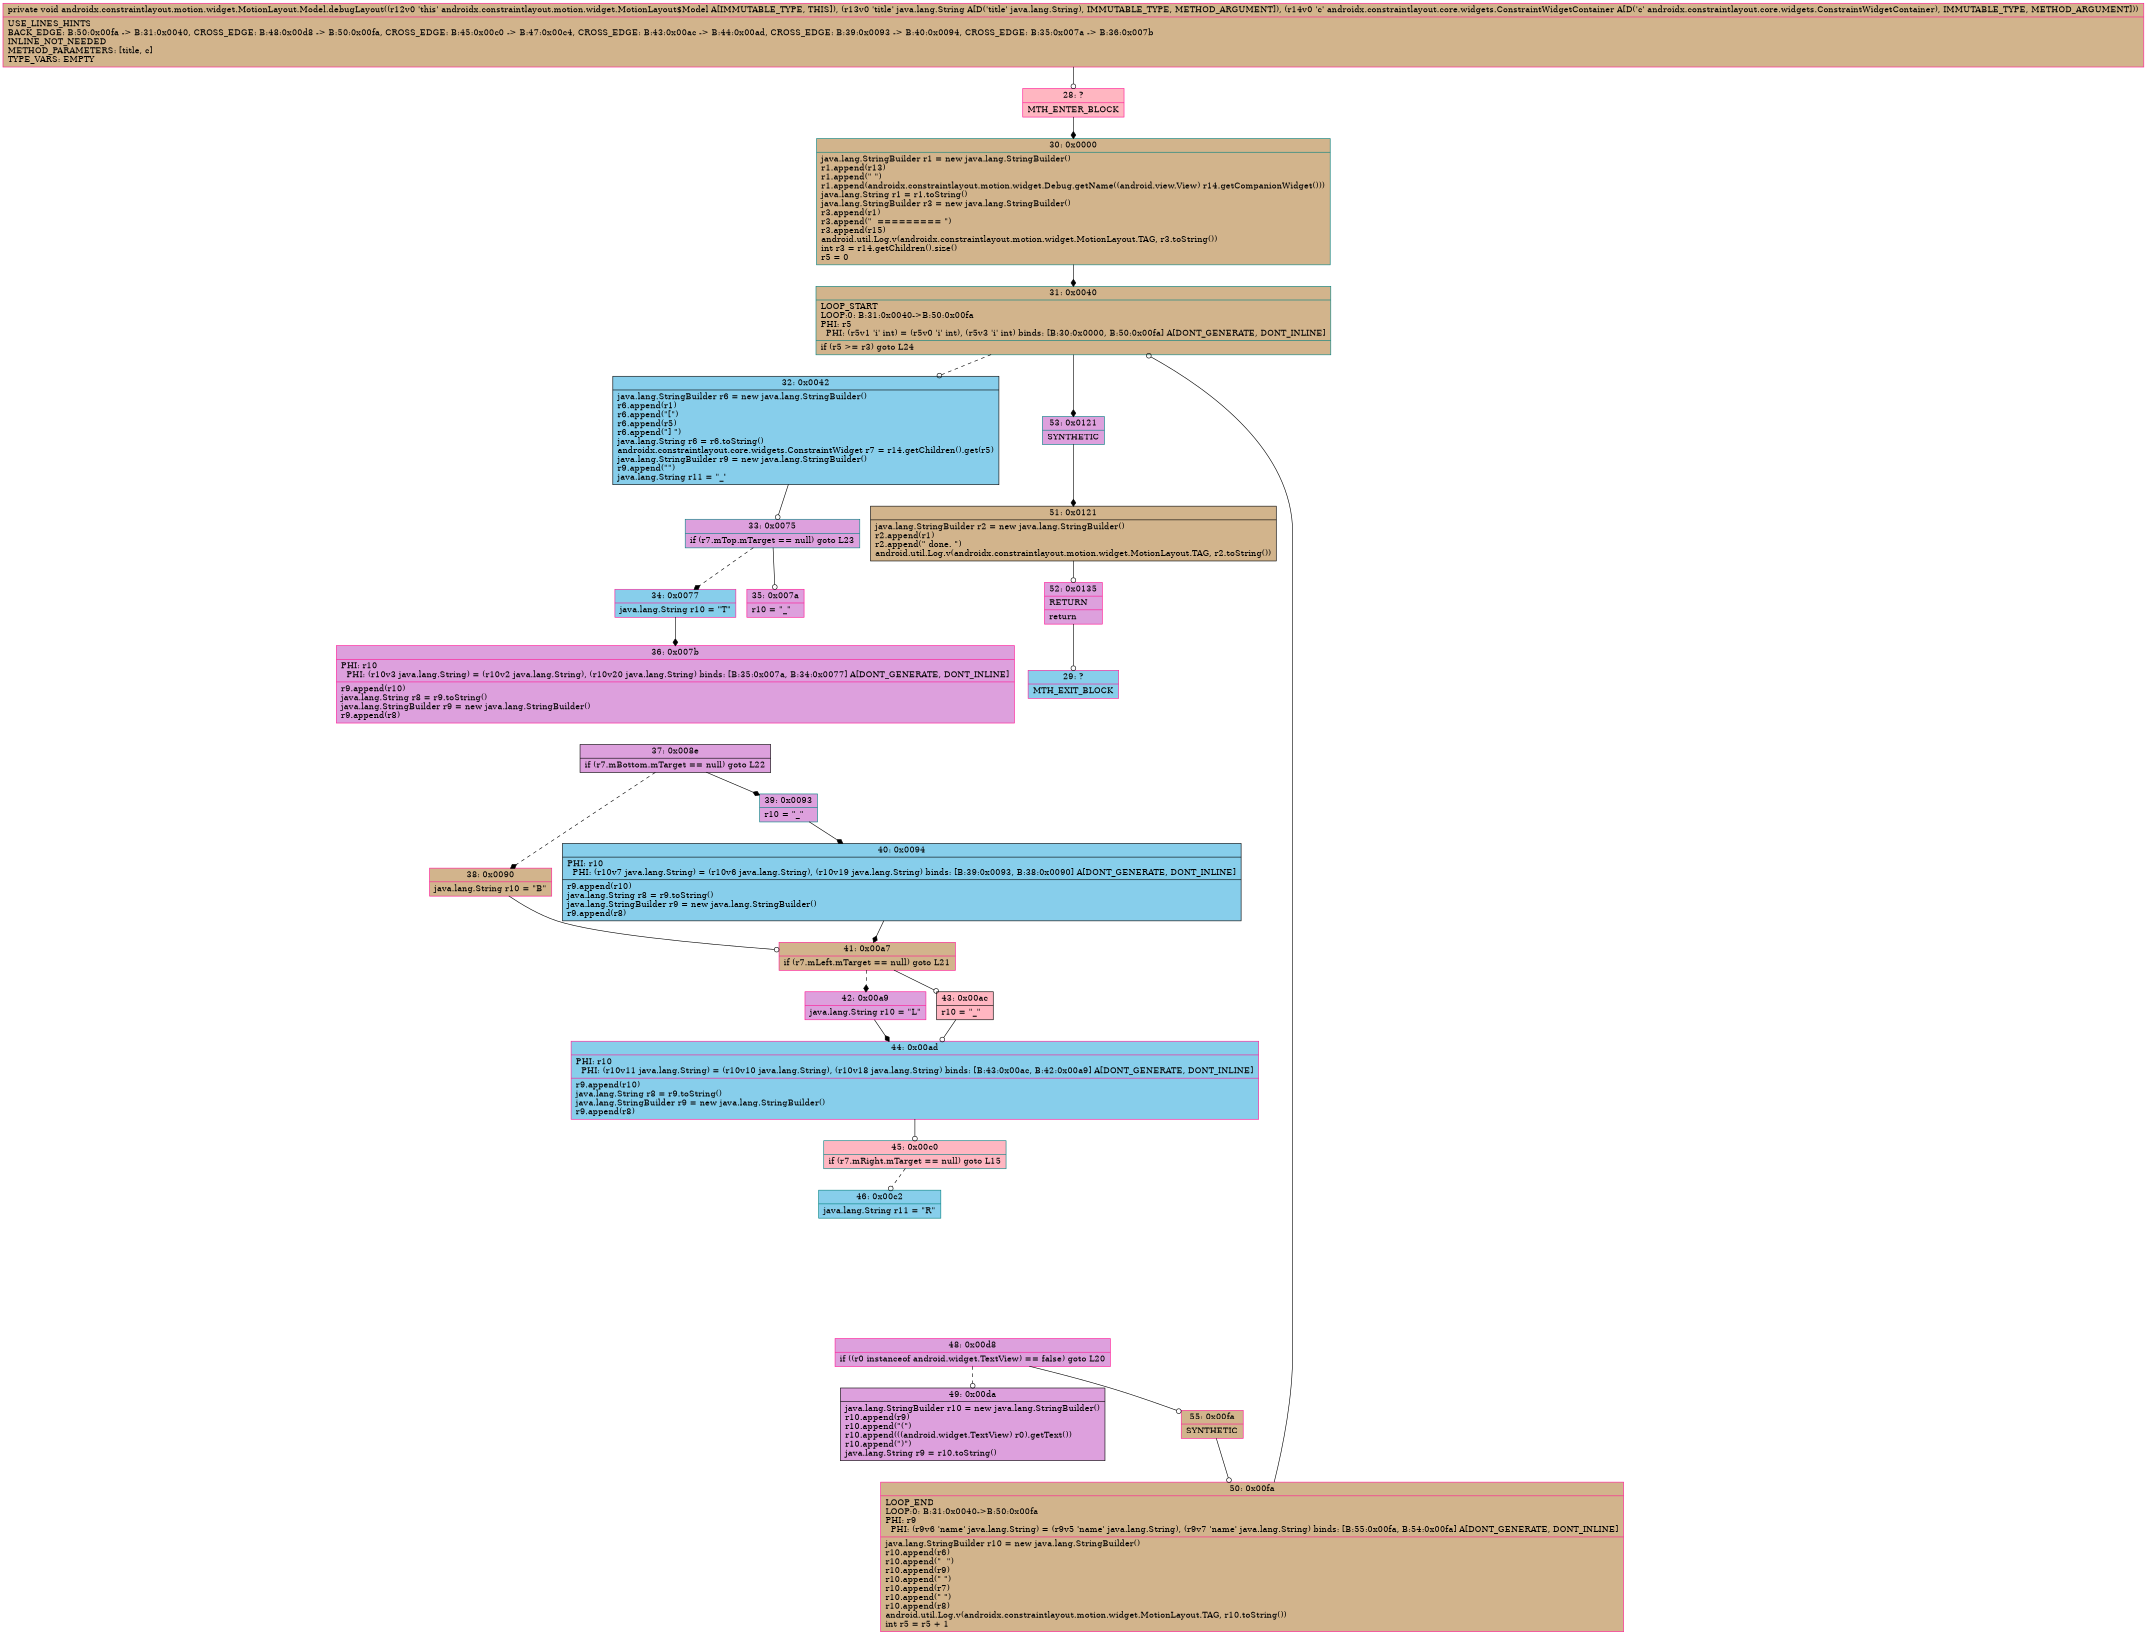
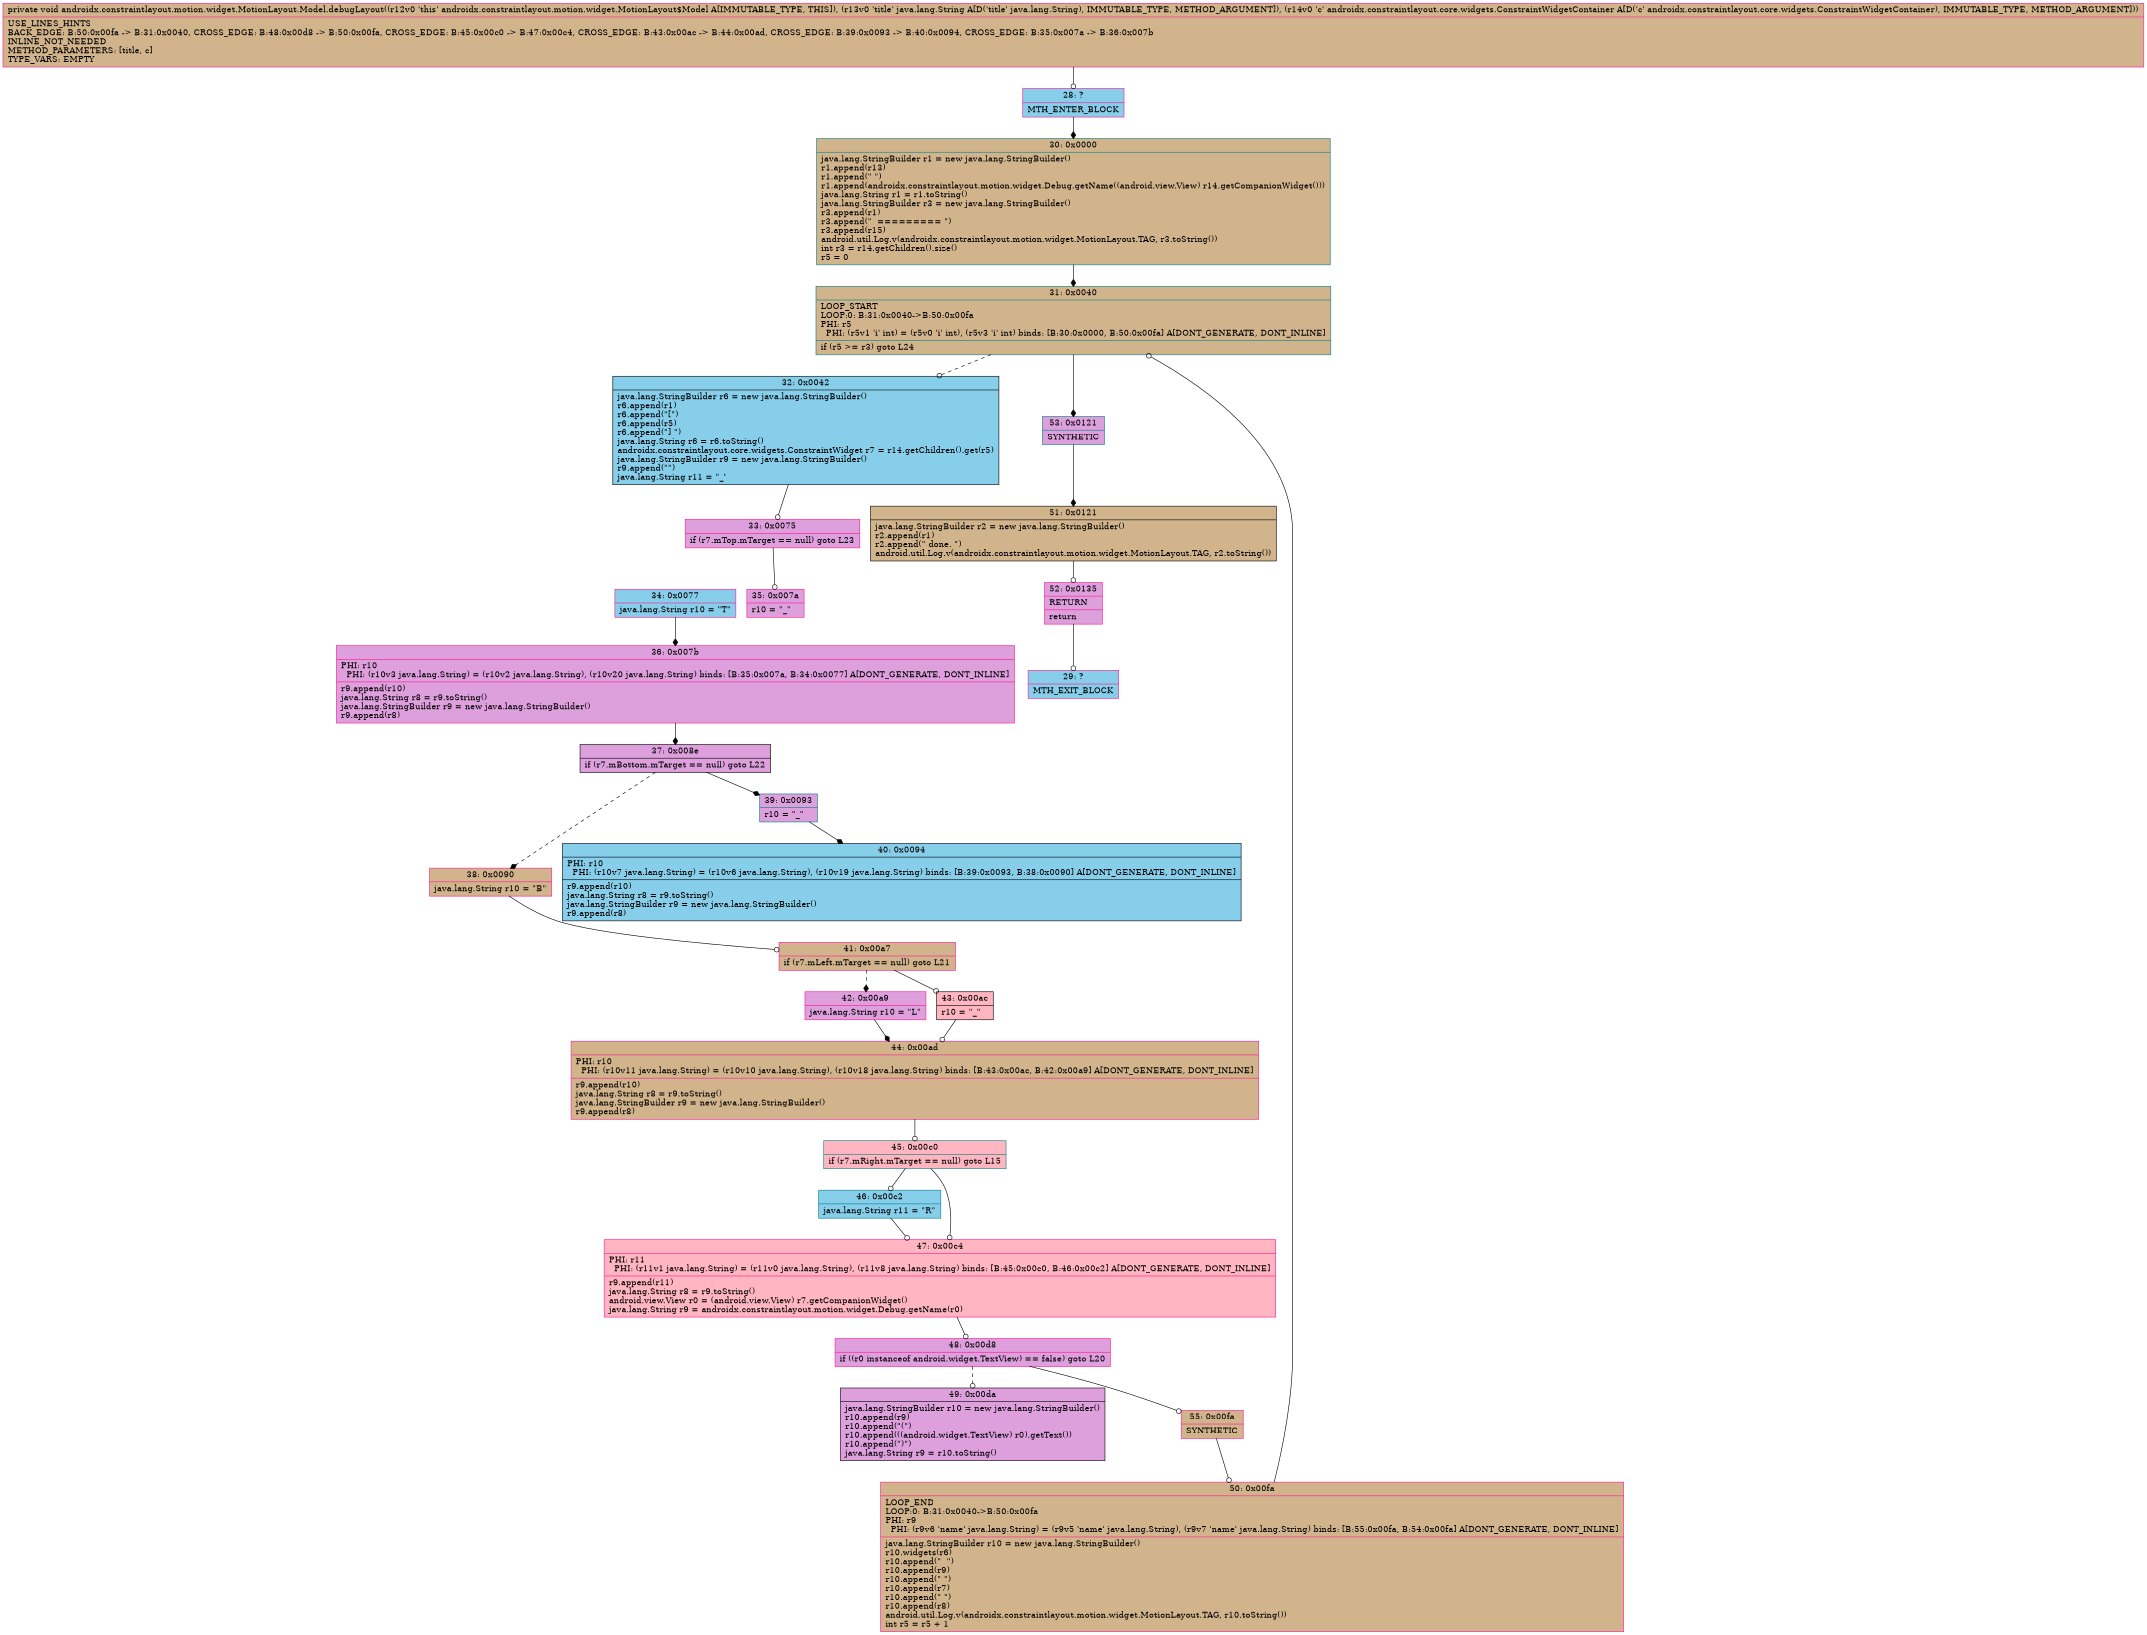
(1073, 103) -> (1073, 103)
(772, 534) -> (772, 534)
(727, 567) -> none
none -> (675, 730)
(880, 928) -> none
(915, 1080) -> (915, 1080)
(899, 1177) -> (899, 1177)
none -> (940, 1278)
(918, 1553) -> (919, 1553)
